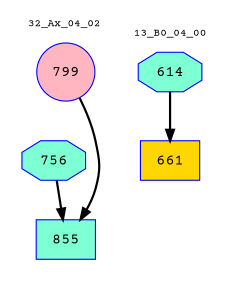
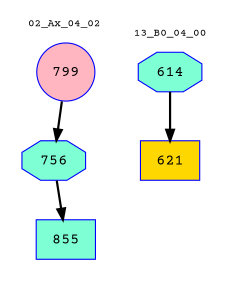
(65, 24) -> (65, 24)
(98, 153) -> (60, 115)
(170, 161) -> (170, 161)
